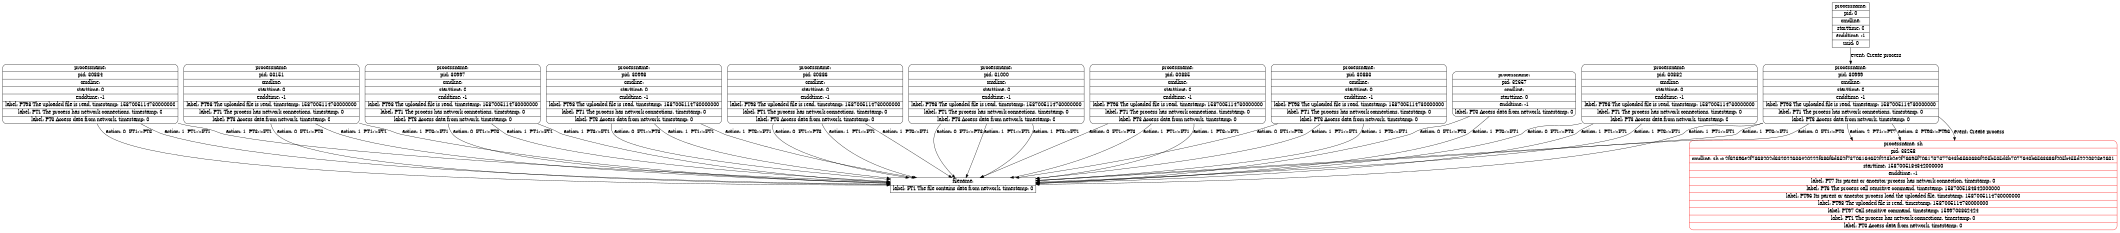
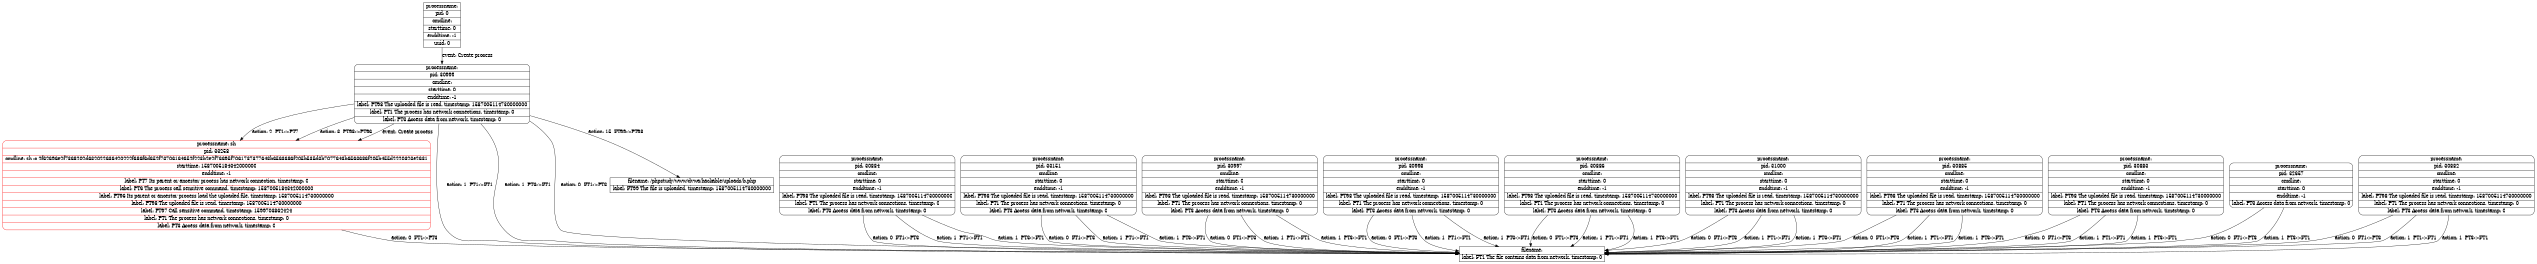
none -> (692, 185)
none -> (898, 250)
